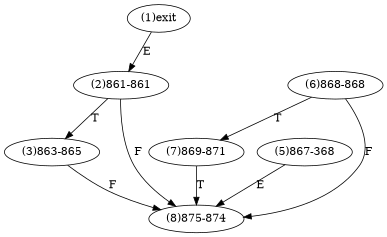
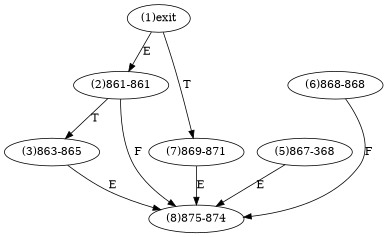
(270, 117) -> (178, 81)
(113, 185) -> (113, 185)
(201, 185) -> (201, 185)
